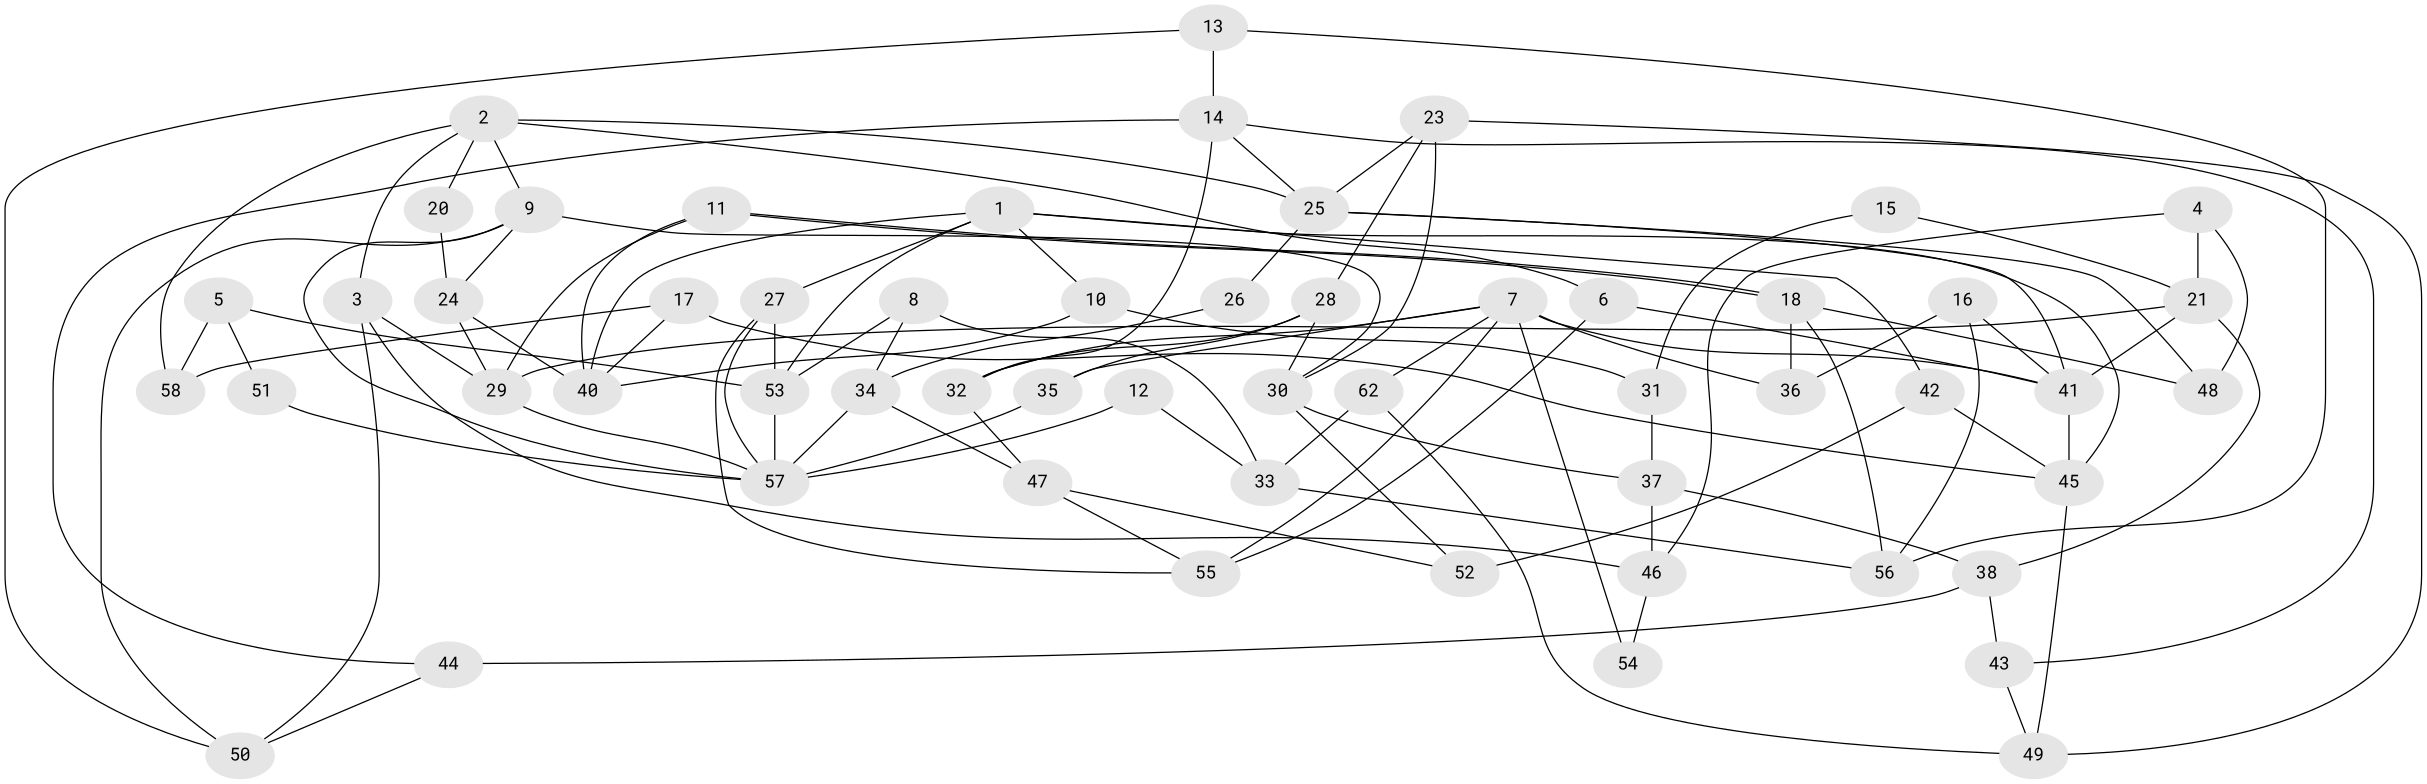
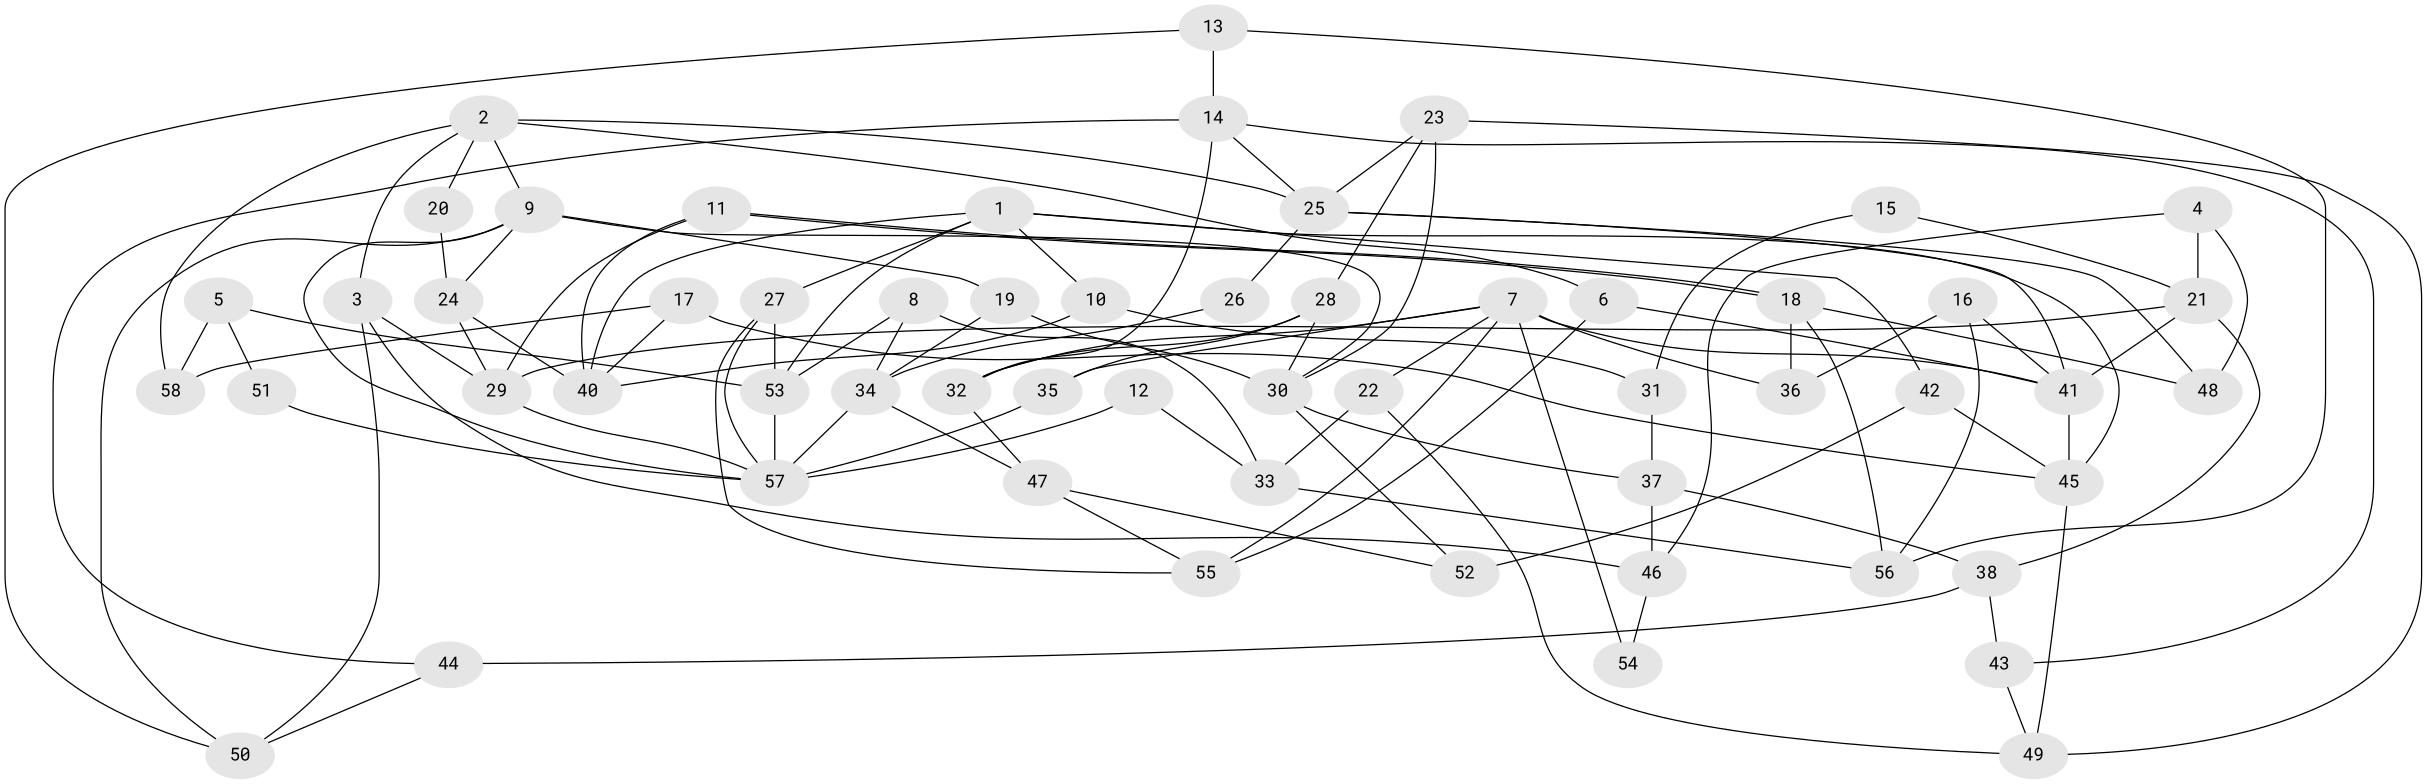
none -> (1005, 301)
(1369, 392) -> (1369, 392)
